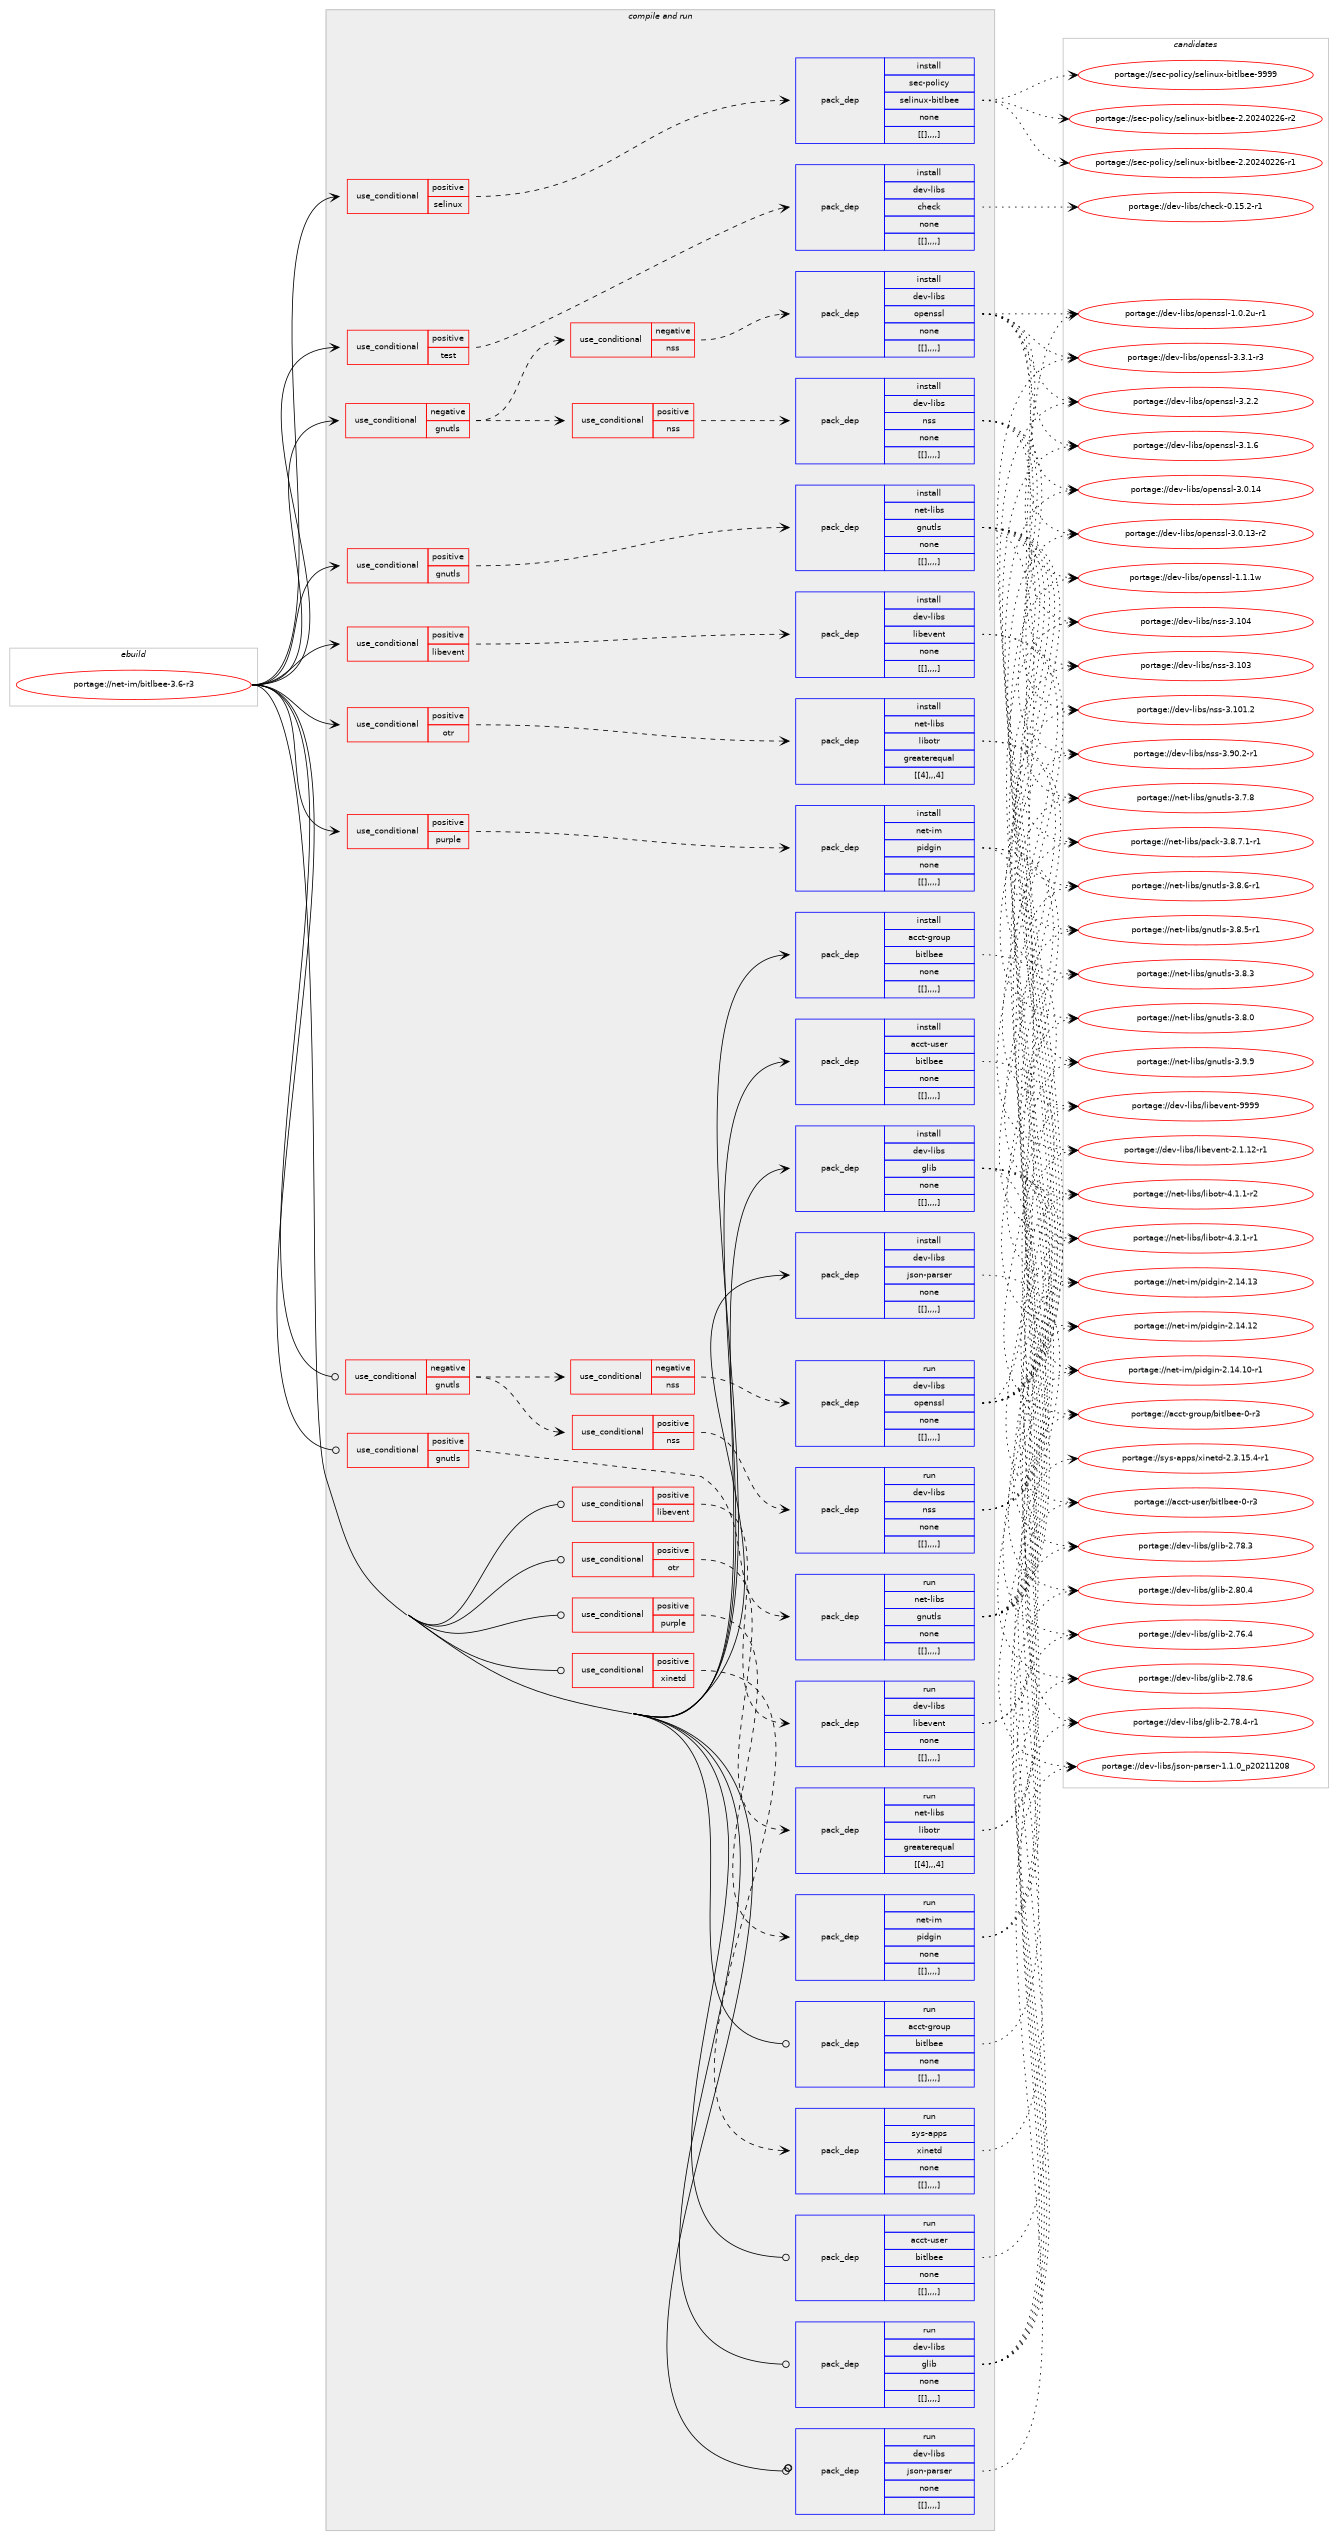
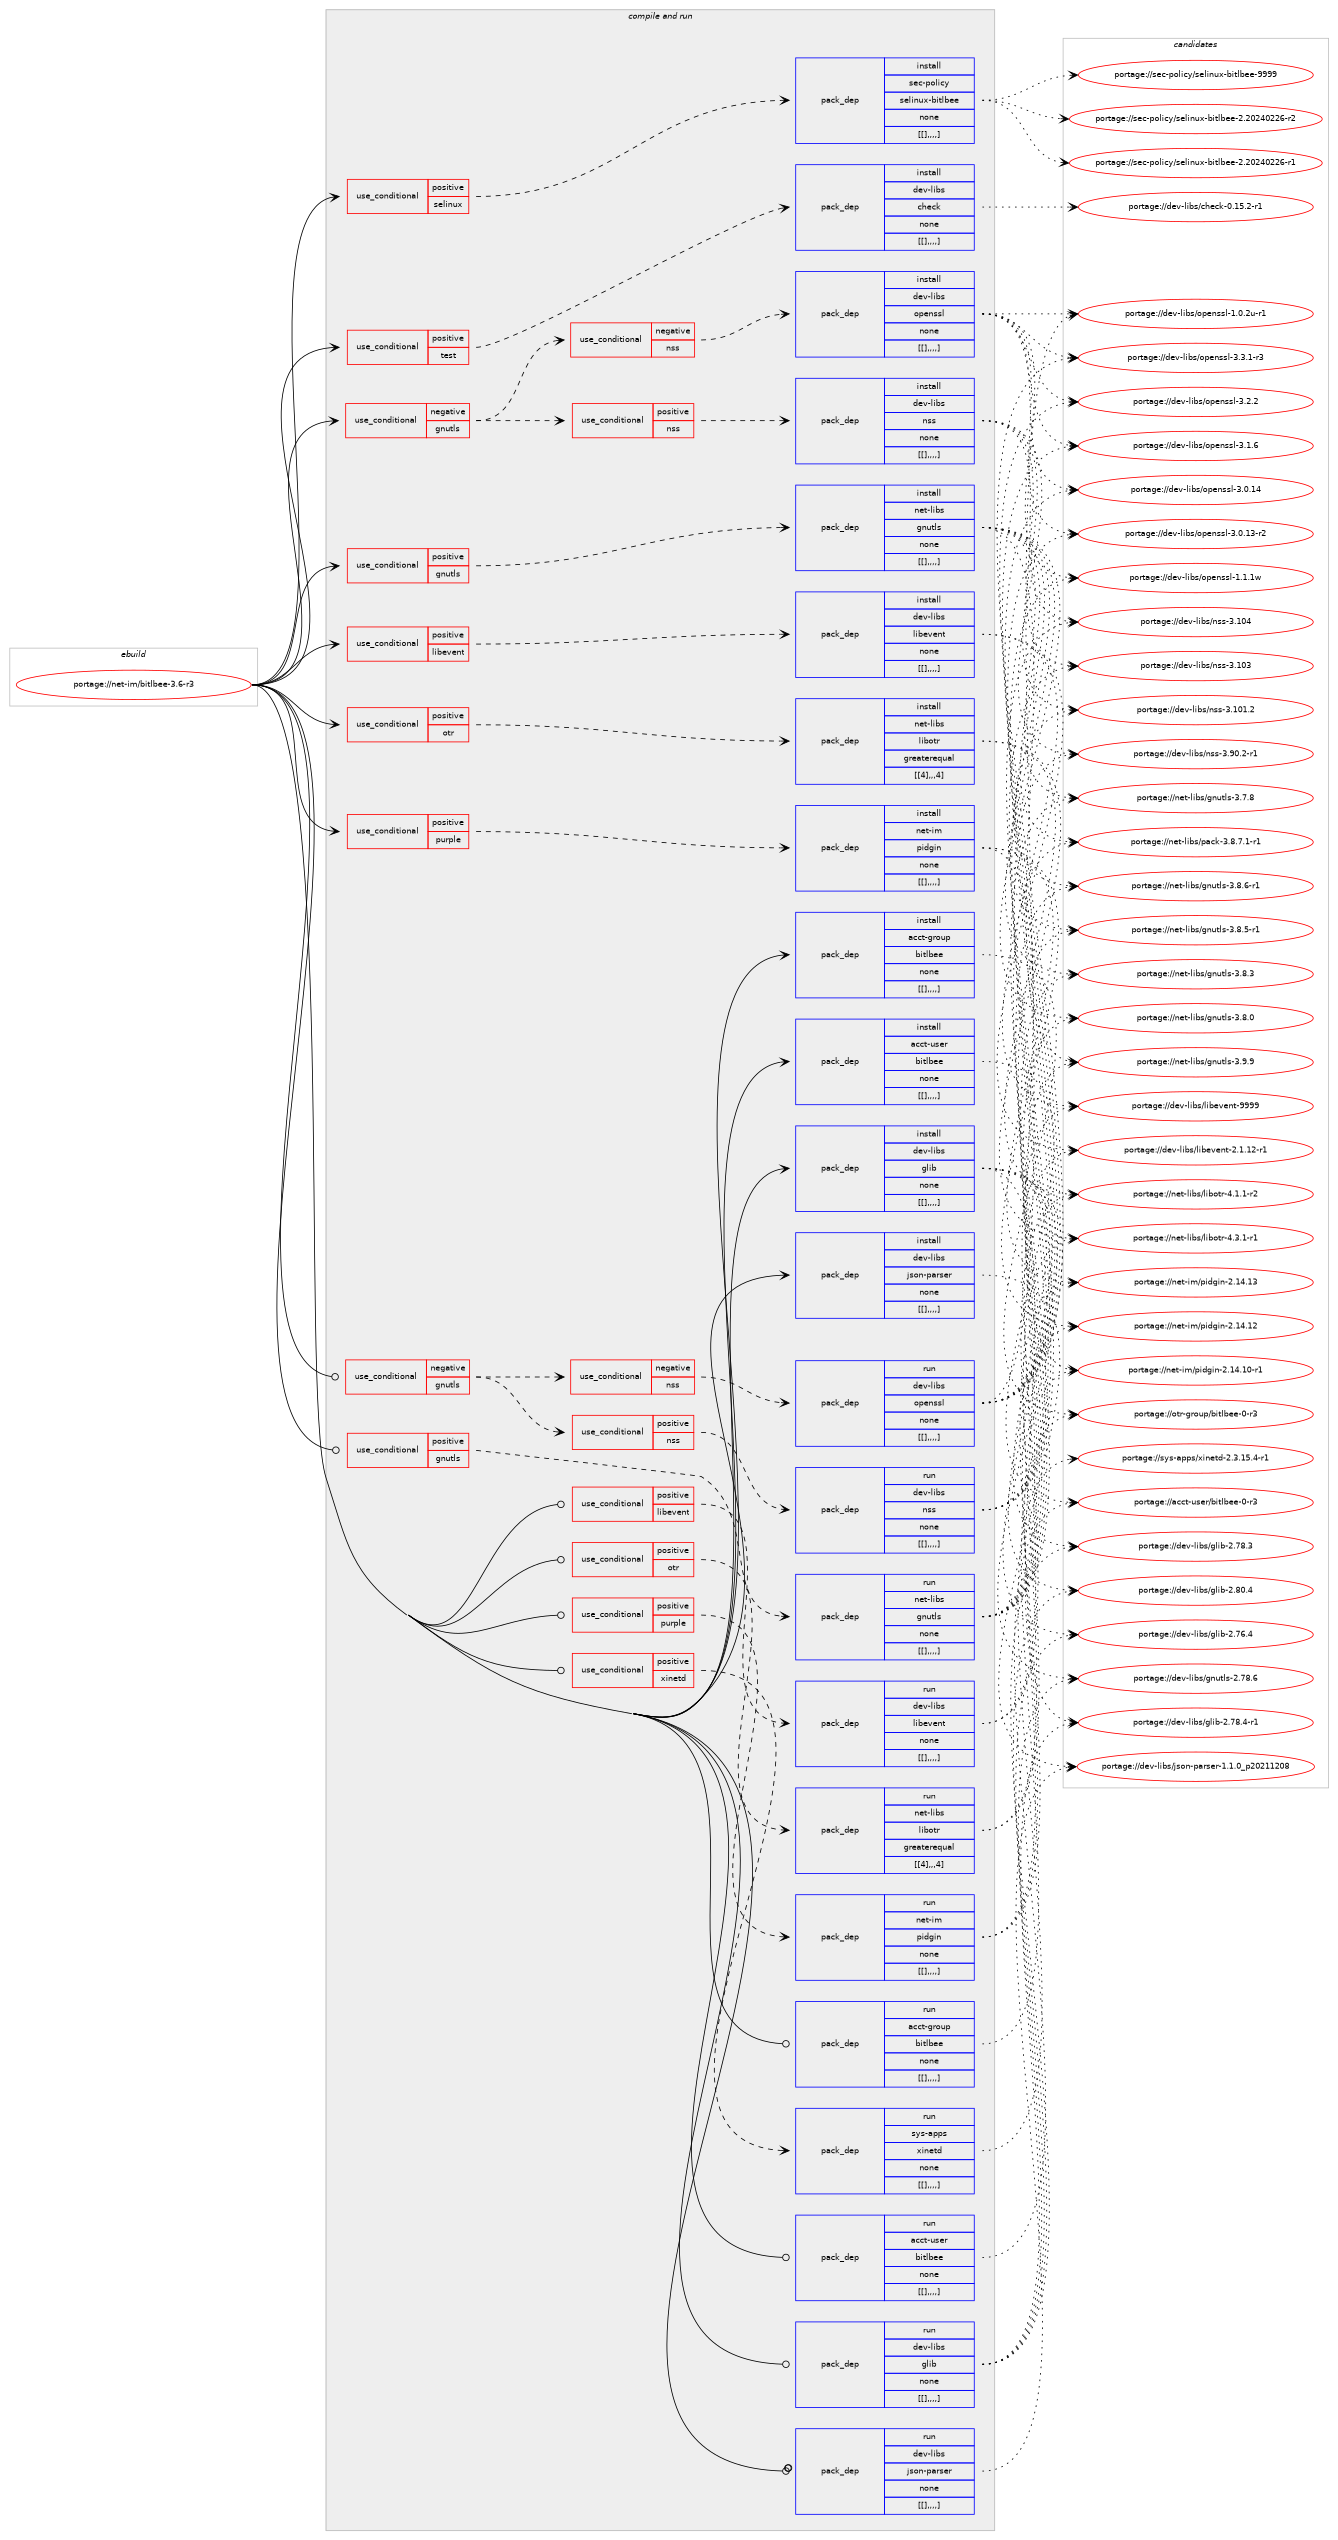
(1196, 1415) -> (1196, 1415)
(1196, 1679) -> (1196, 1679)
